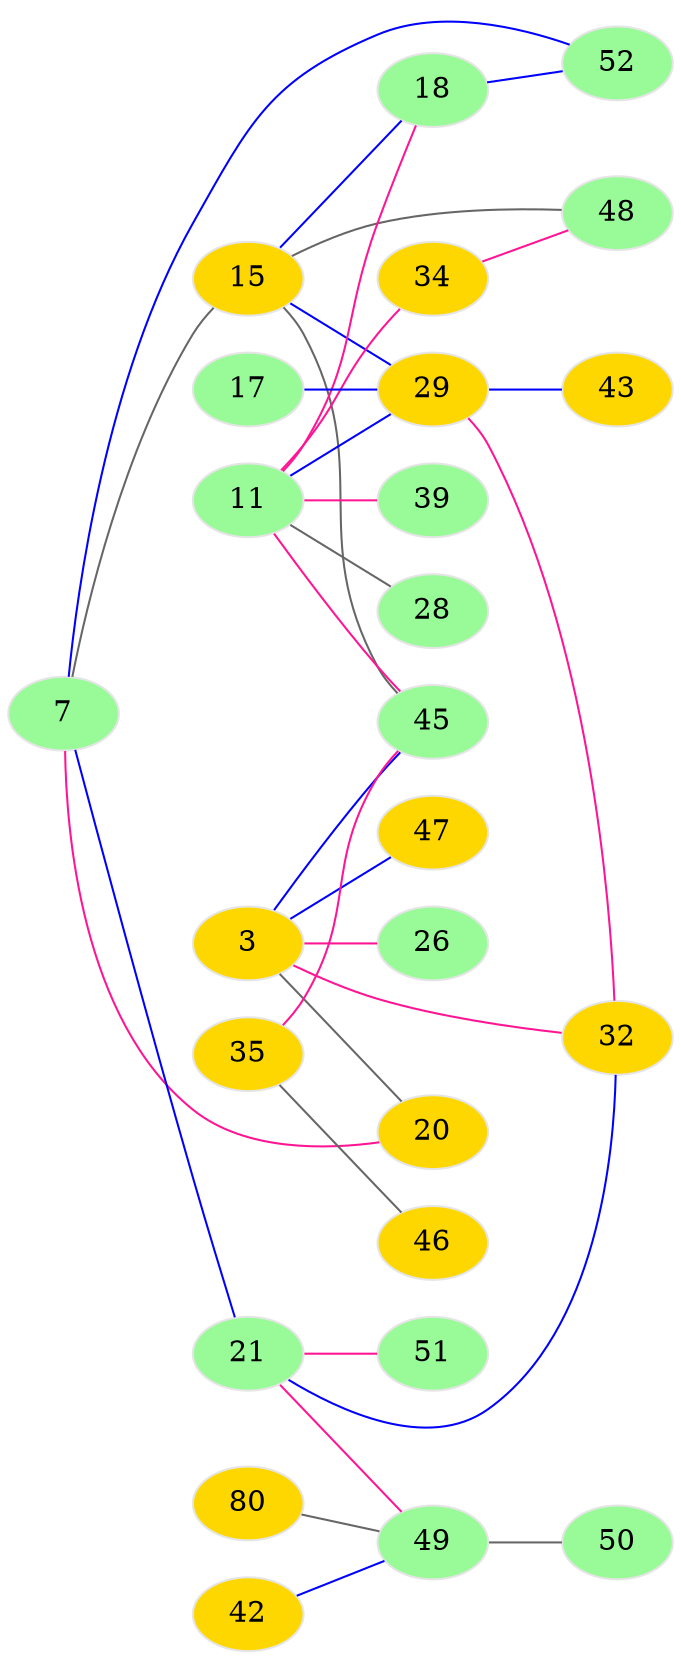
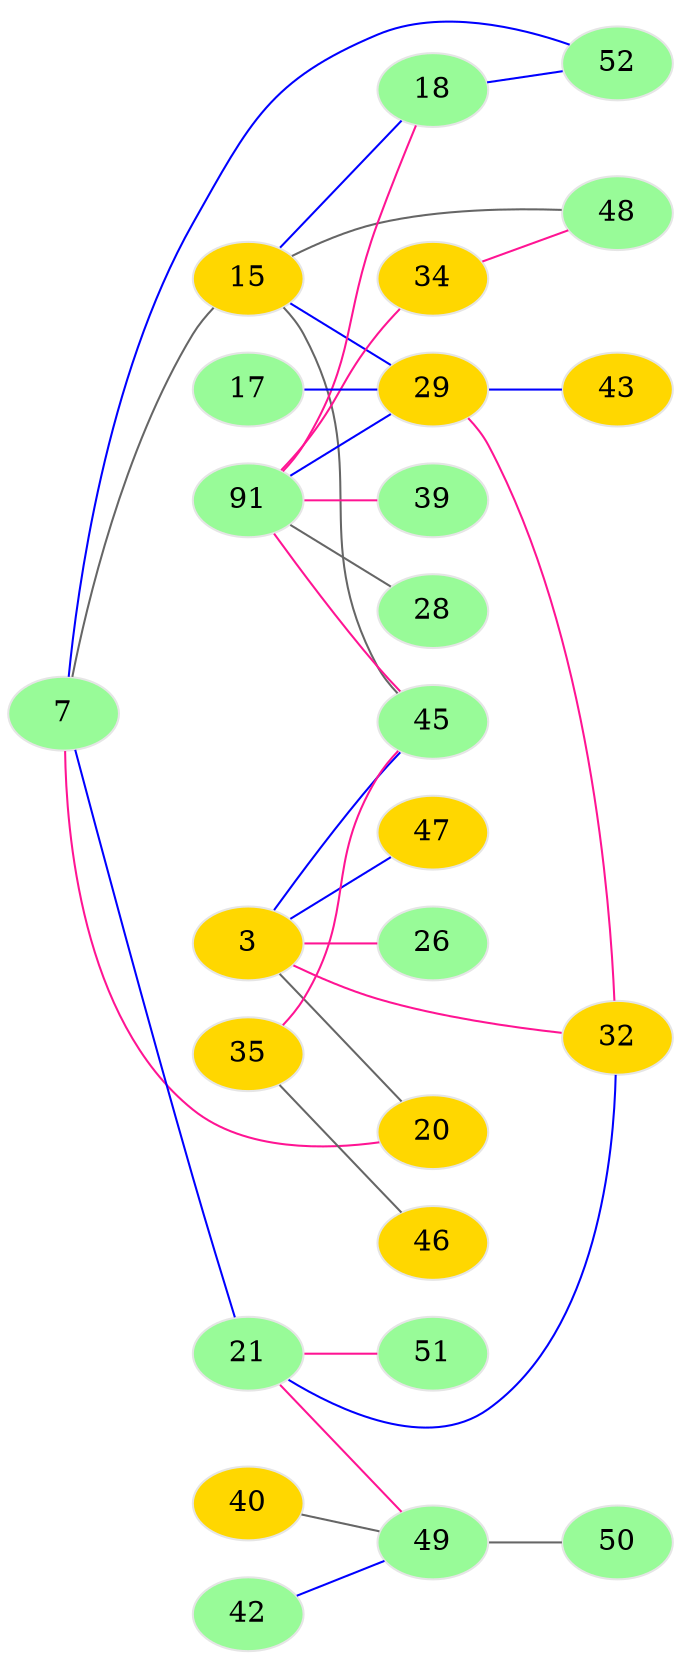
(248, 500) -> (248, 500)
(248, 1503) -> (248, 1503)
(248, 1614) -> (248, 1614)
